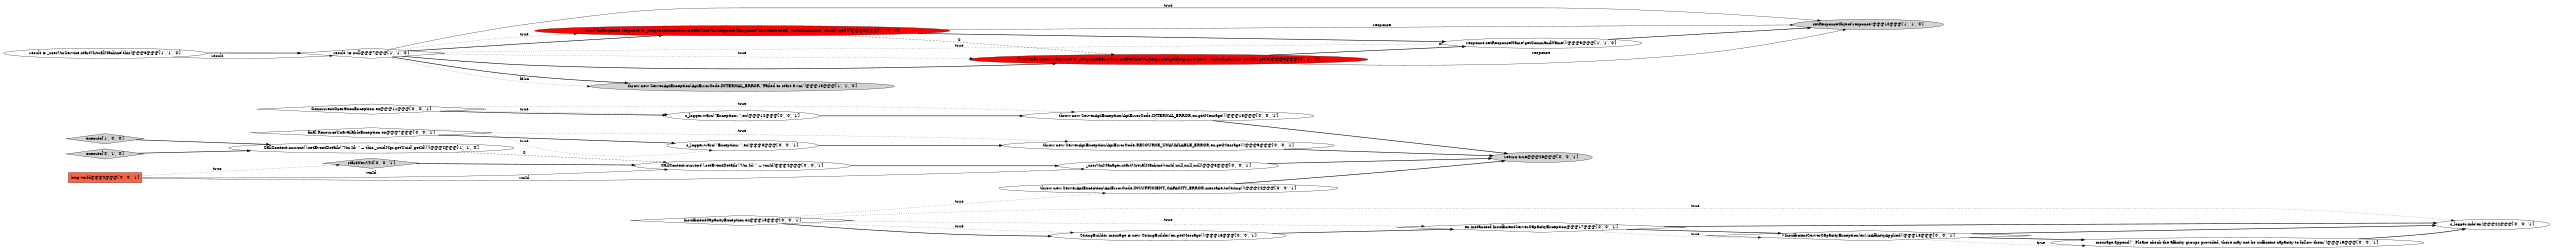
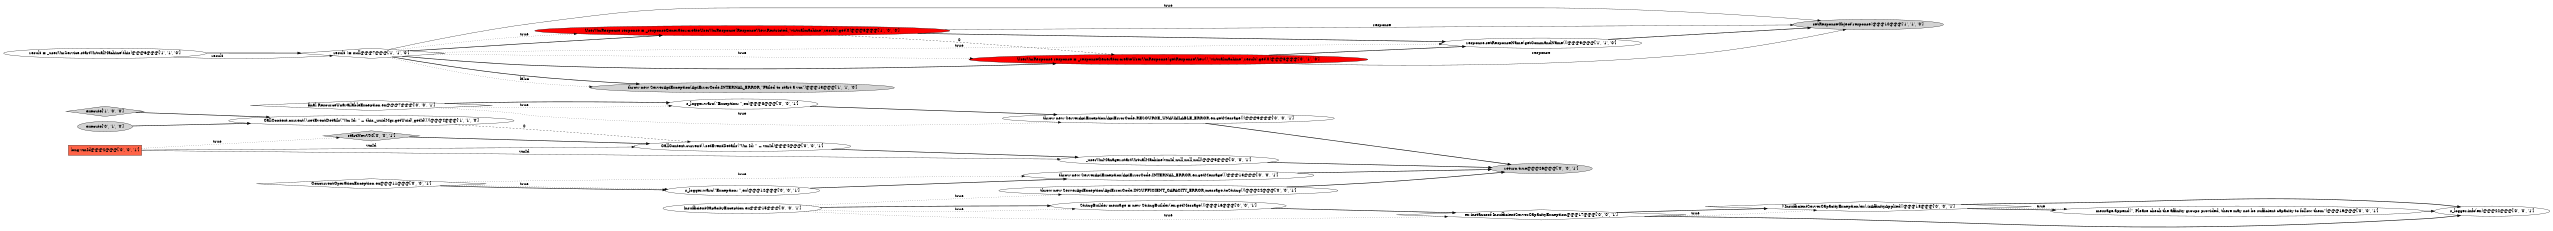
(105, 154) -> (105, 127)
(1625, 208) -> none
(742, 220) -> (742, 208)
